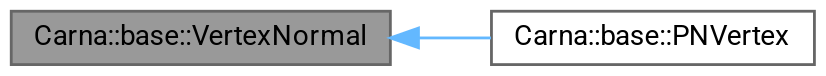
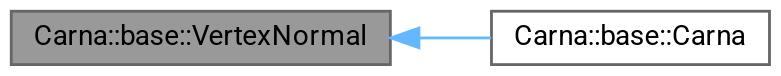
(653, 38) -> (630, 38)
